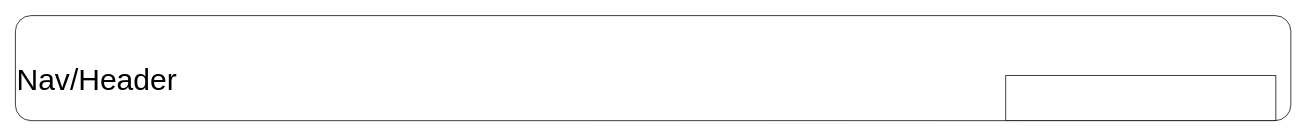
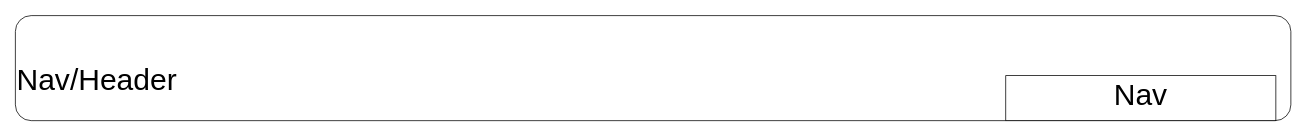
none -> (1140, 94)
